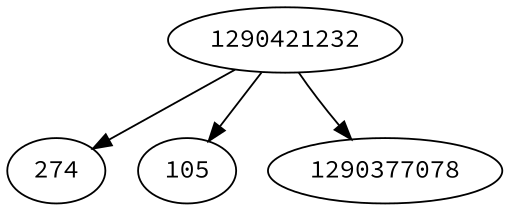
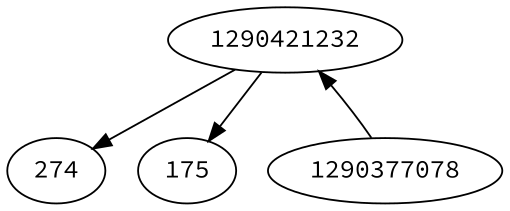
(318, 99) -> (352, 111)
(187, 171) -> (187, 171)
